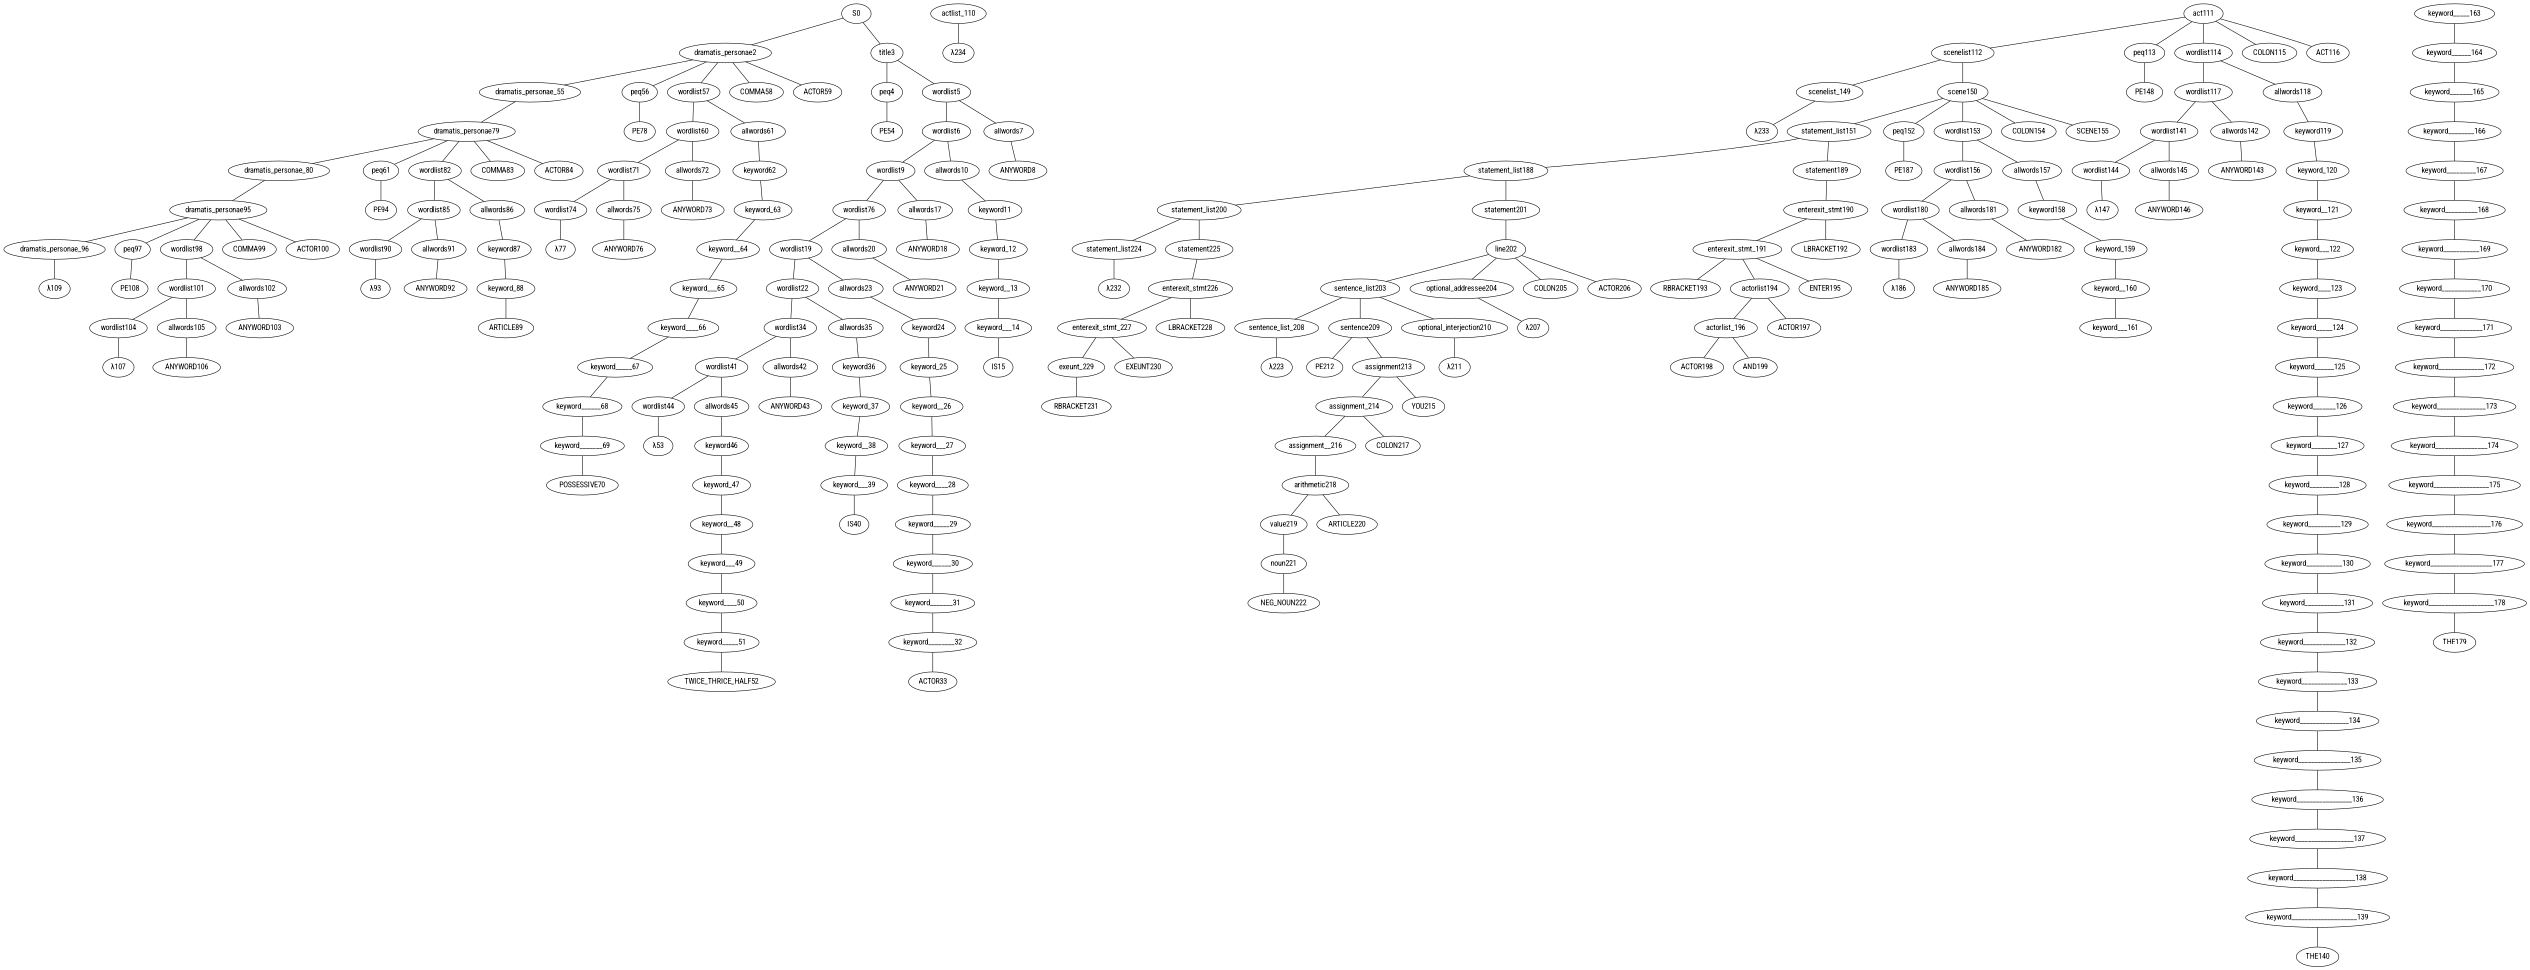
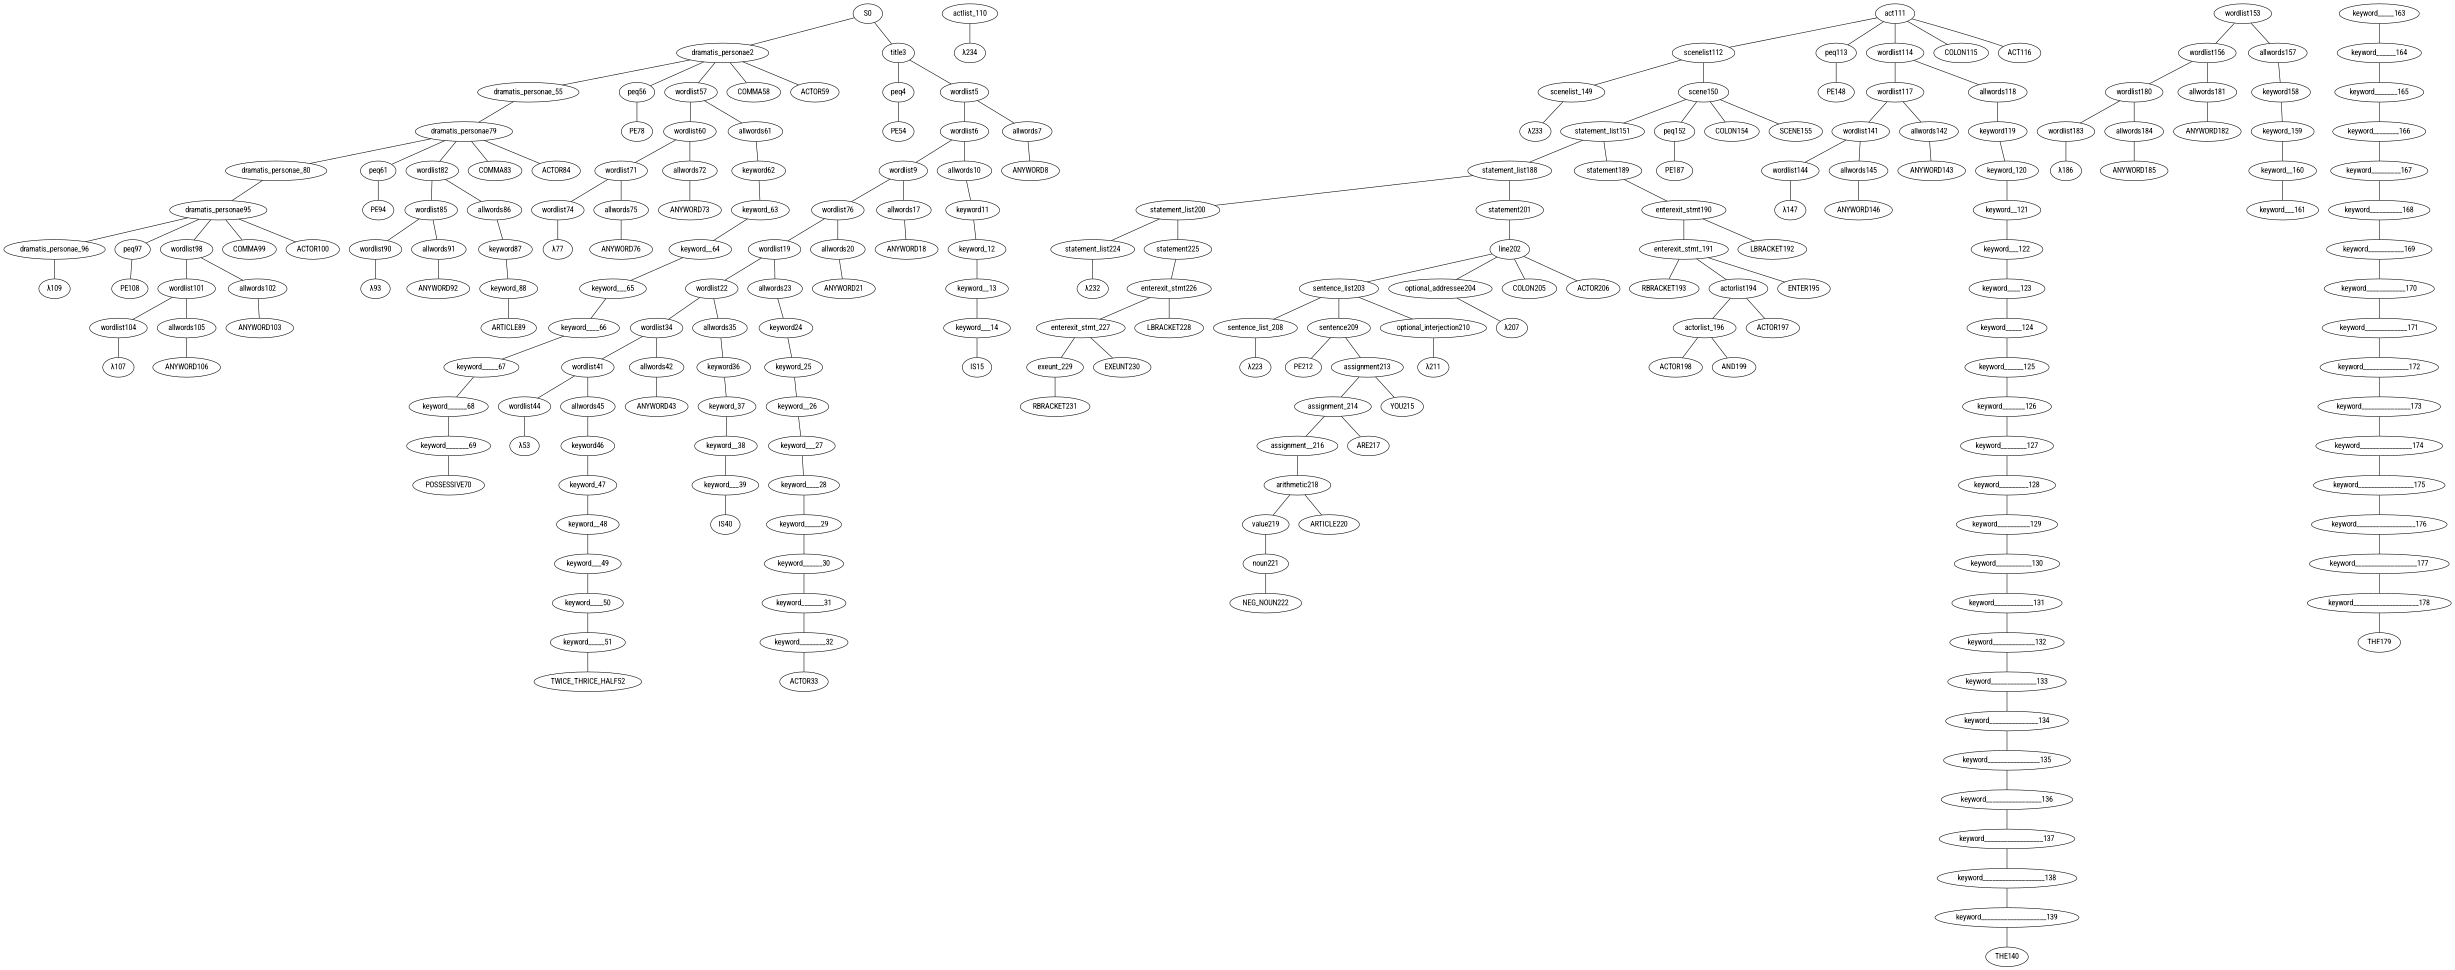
(1963, 112) -> none
(1393, 446) -> (1368, 446)
